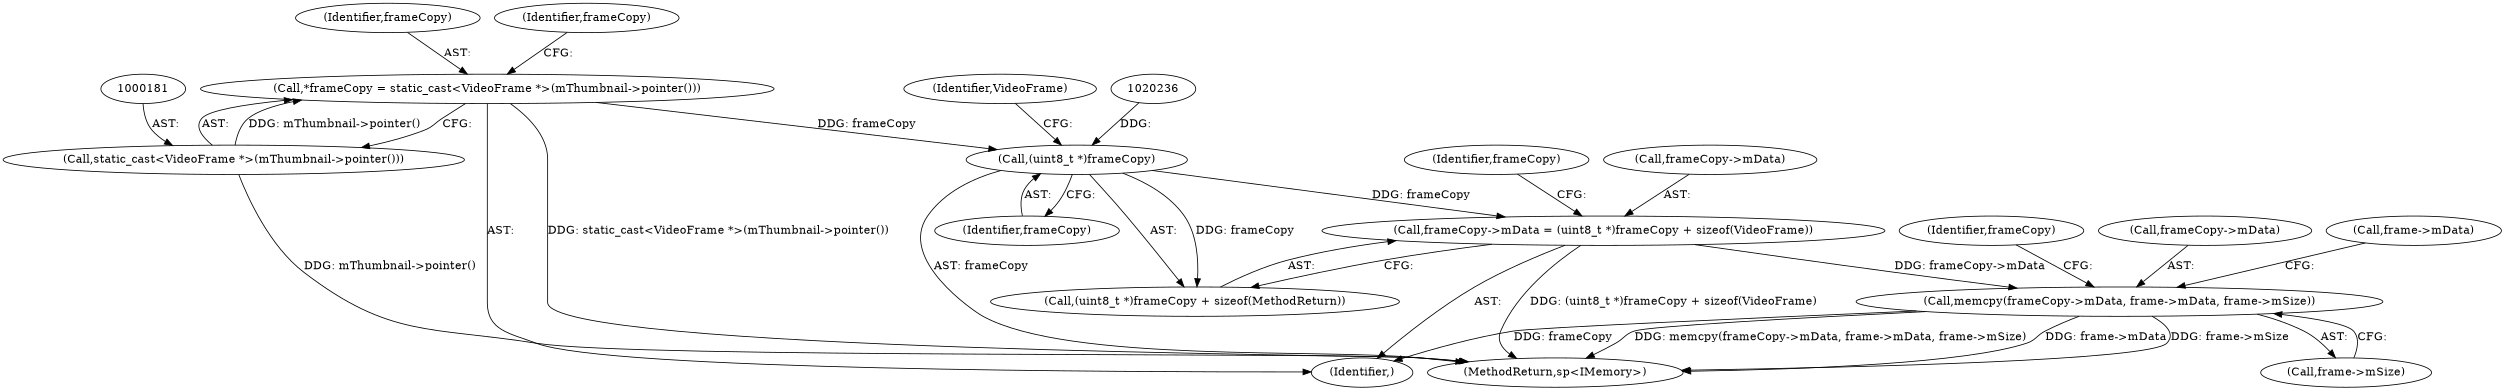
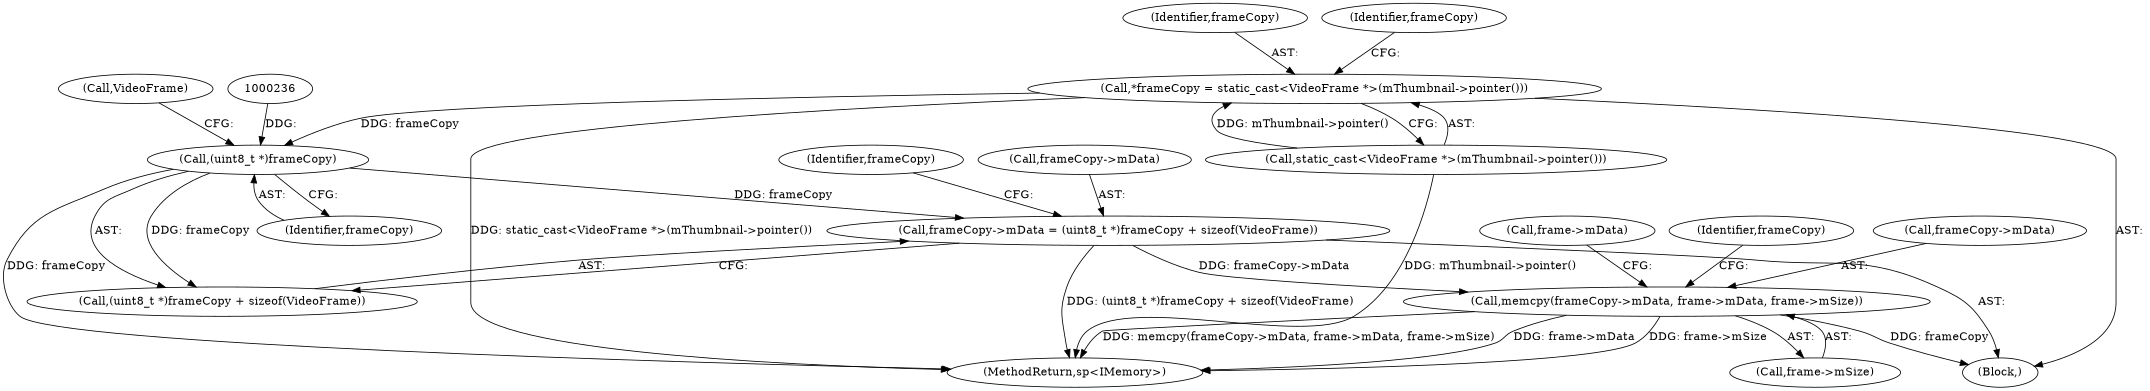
(143, 89) -> none
(1000, 89) -> (136, 89)
(1153, 89) -> (270, 89)
(981, 266) -> (56, 266)
(1195, 302) -> (222, 302)
(2374, 337) -> (1840, 337)
(1362, 373) -> (2000, 373)
